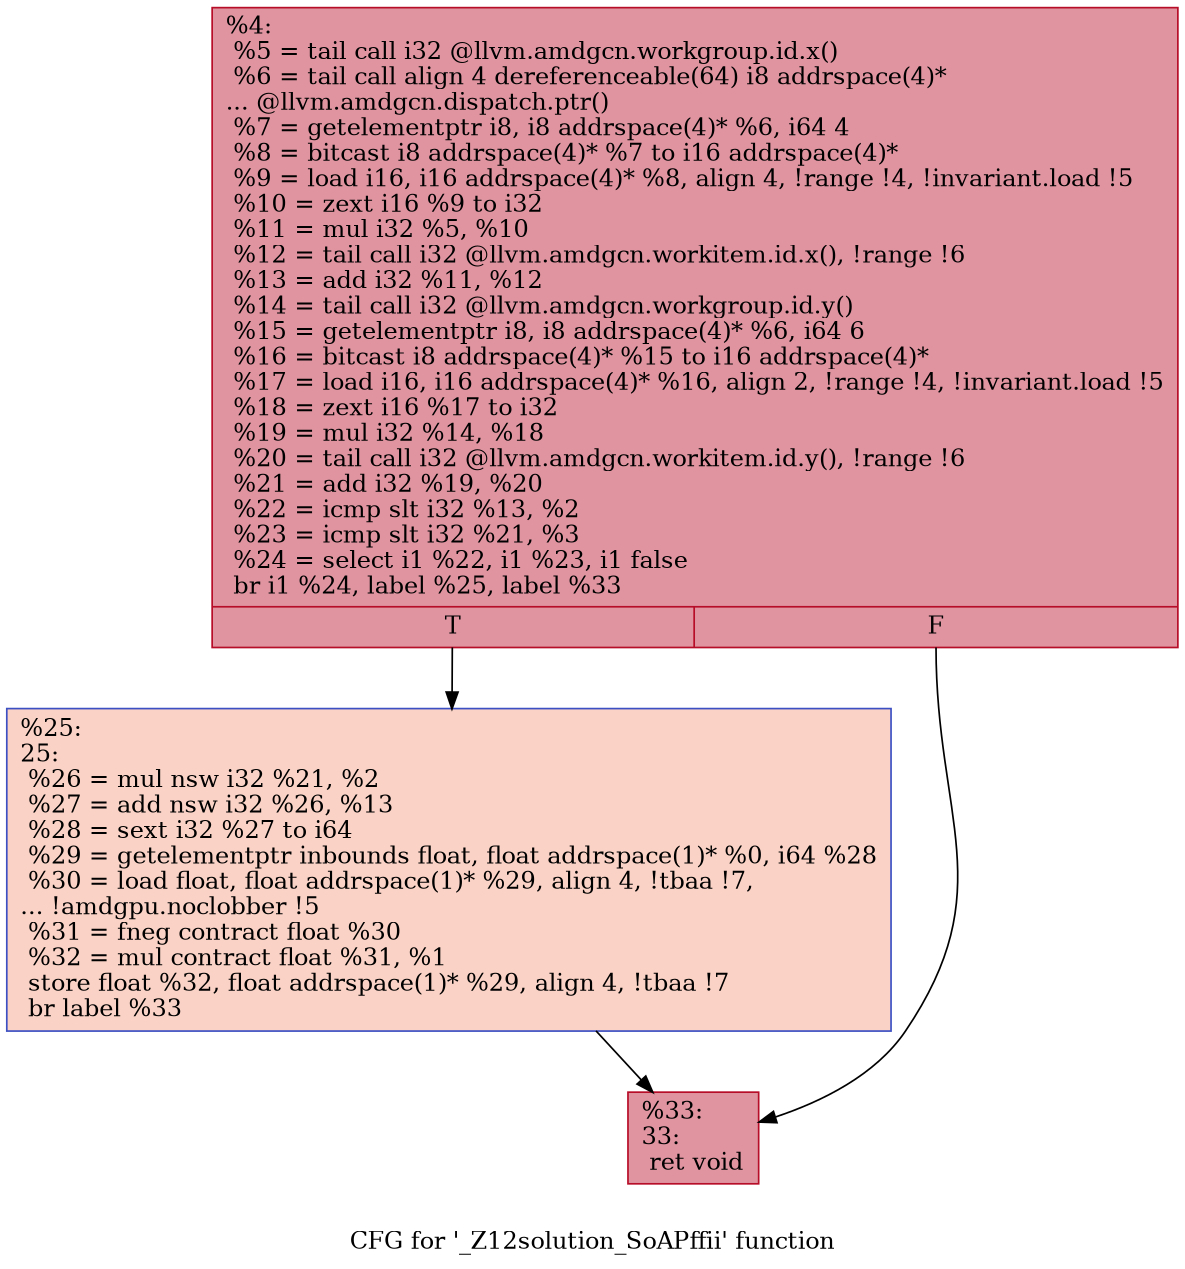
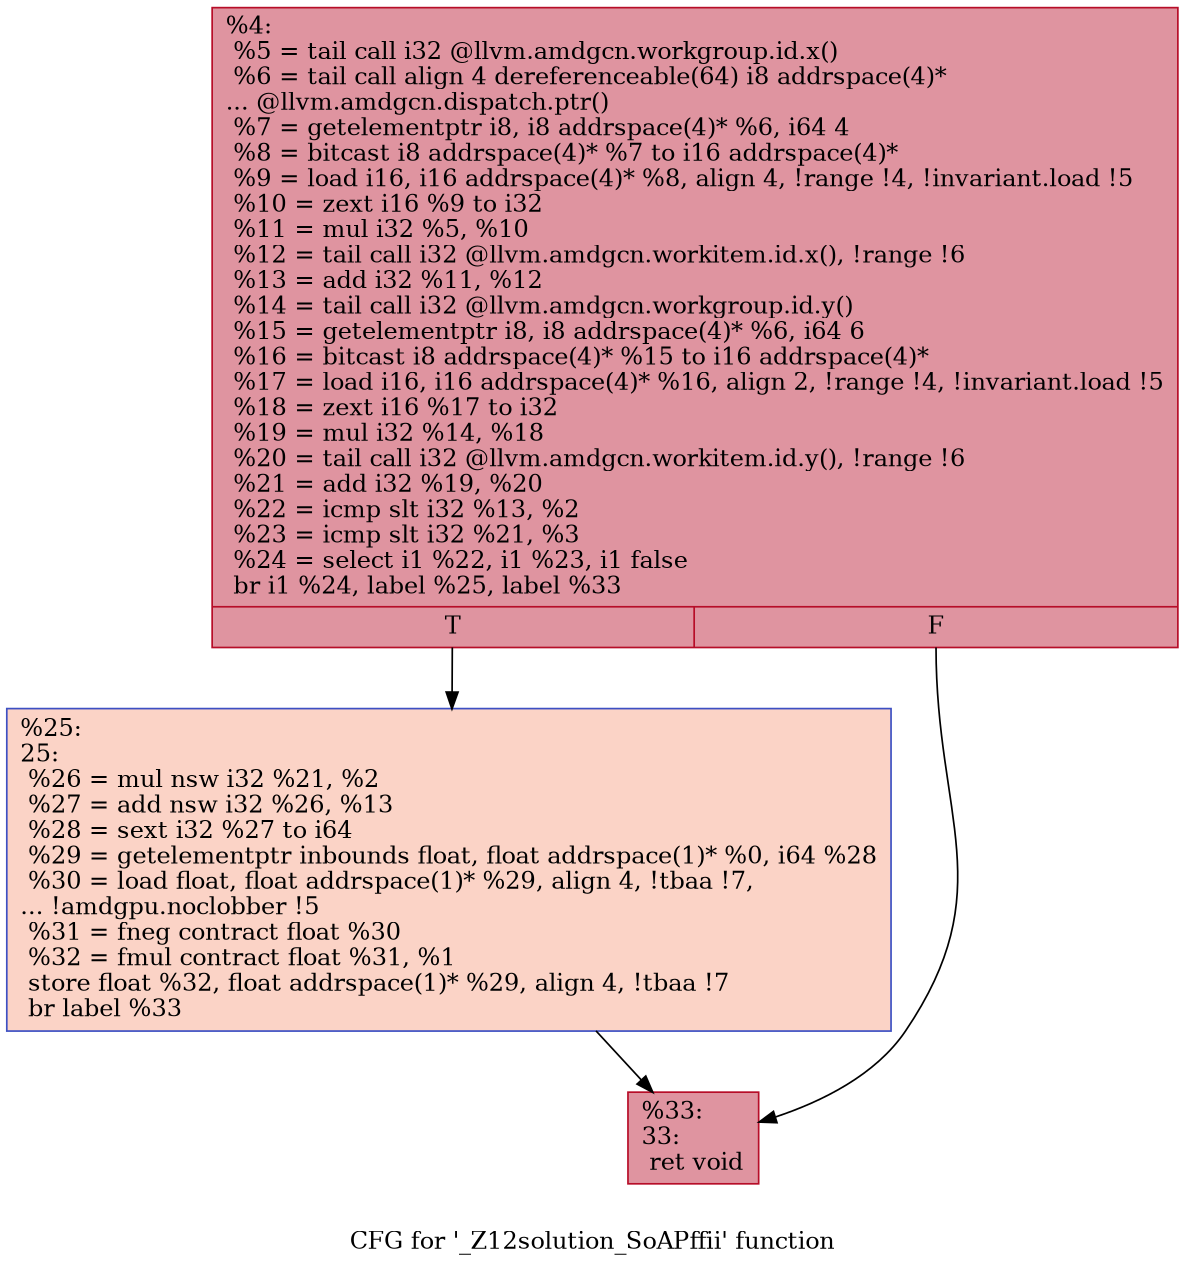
(234, 958) -> (238, 958)
